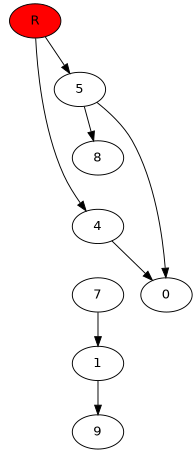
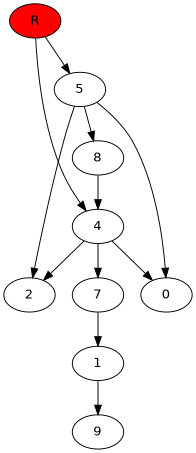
none -> (98, 188)
none -> (98, 256)
none -> (29, 295)
